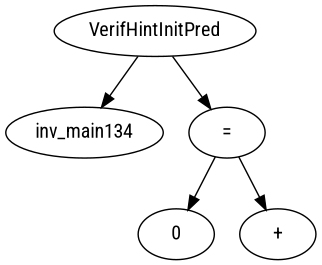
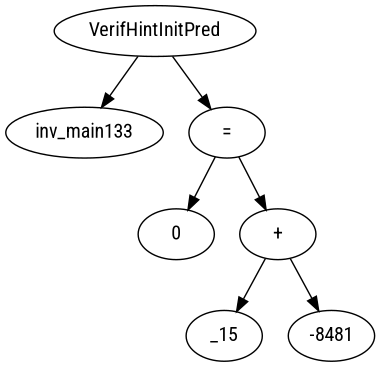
(85, 133) -> (85, 133)
none -> (224, 336)
none -> (331, 336)
